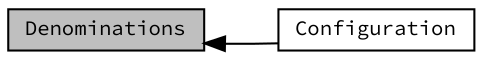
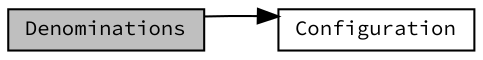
(252, 44) -> (231, 16)
